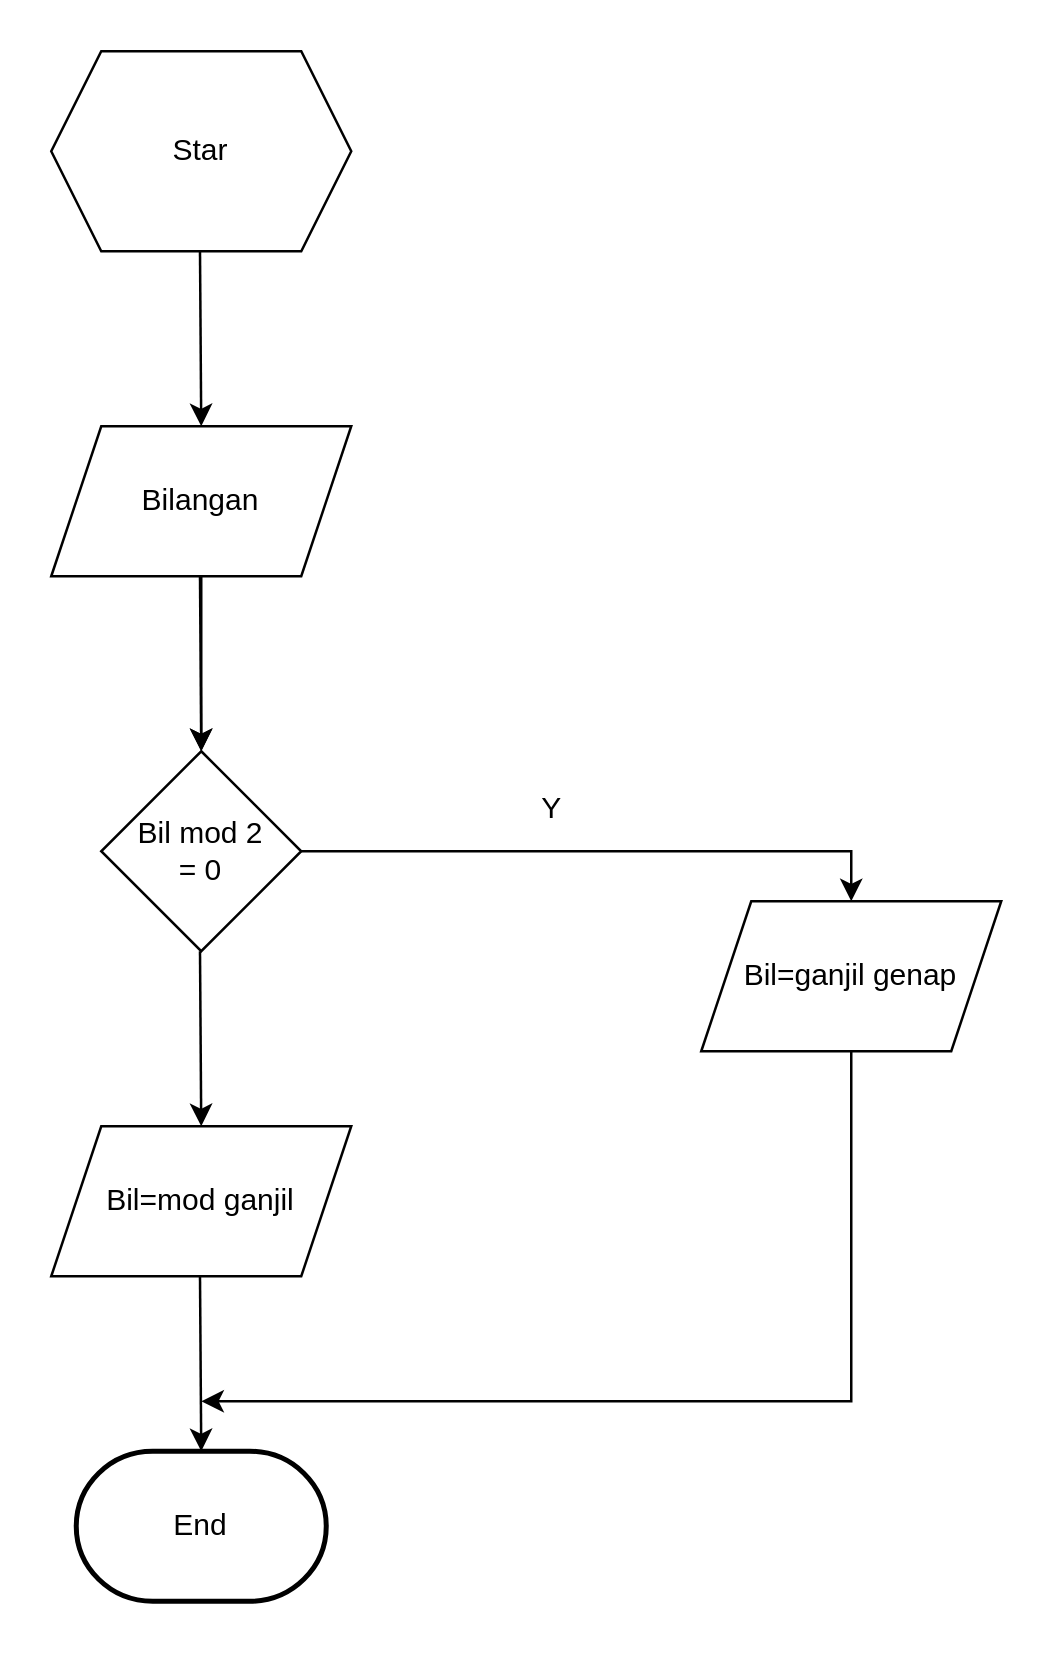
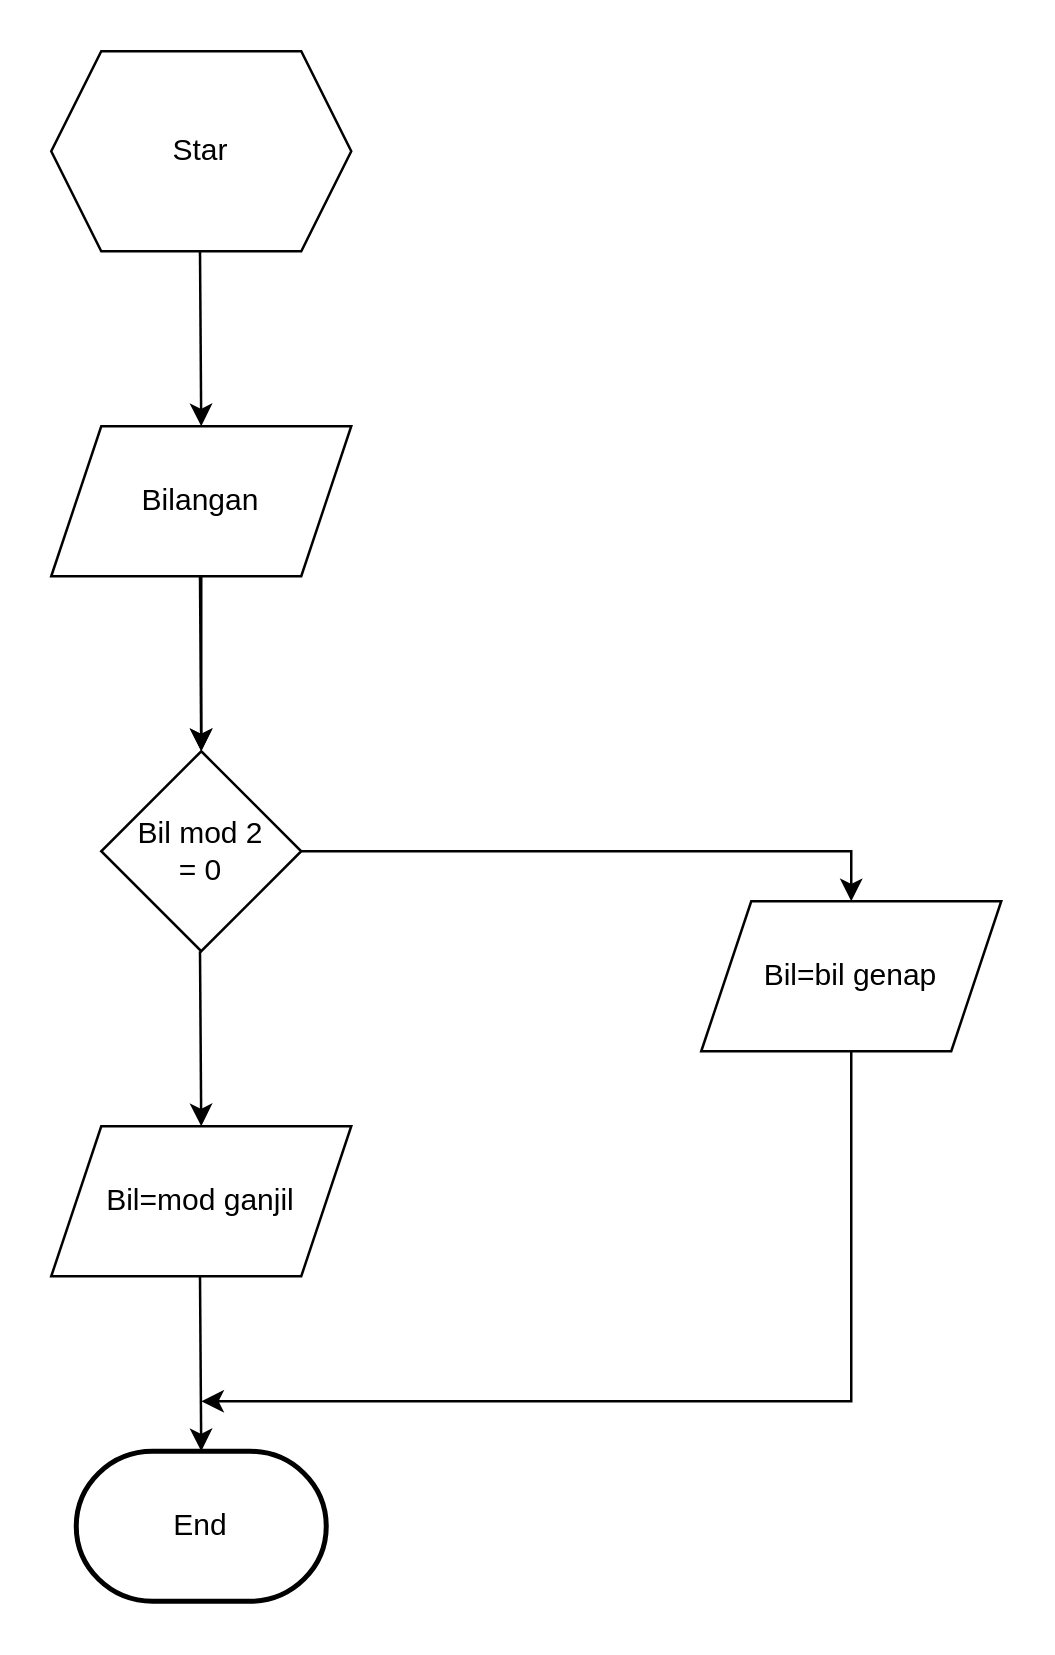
(551, 809) -> none
(851, 976) -> (851, 976)
